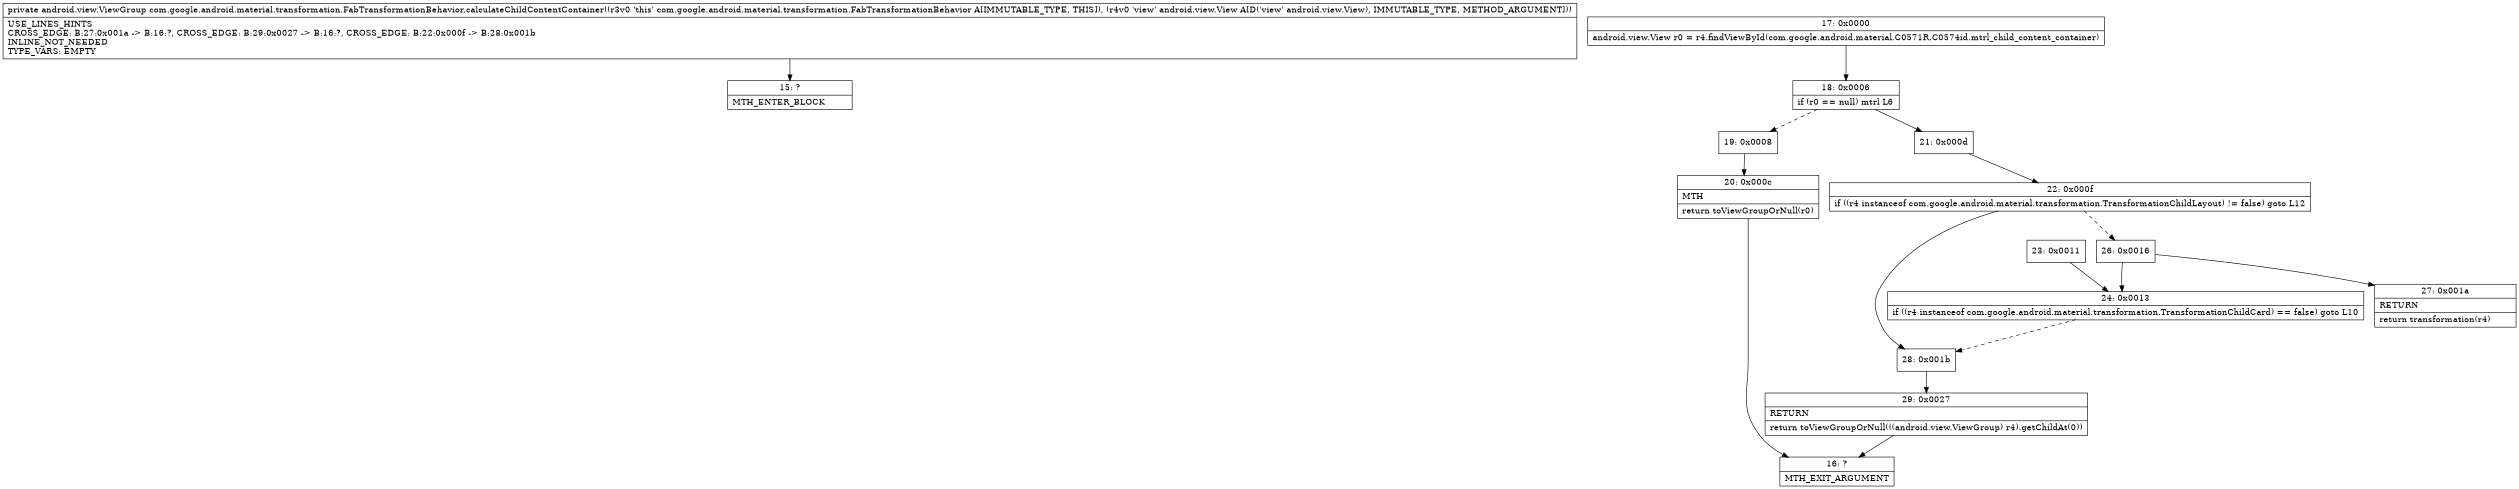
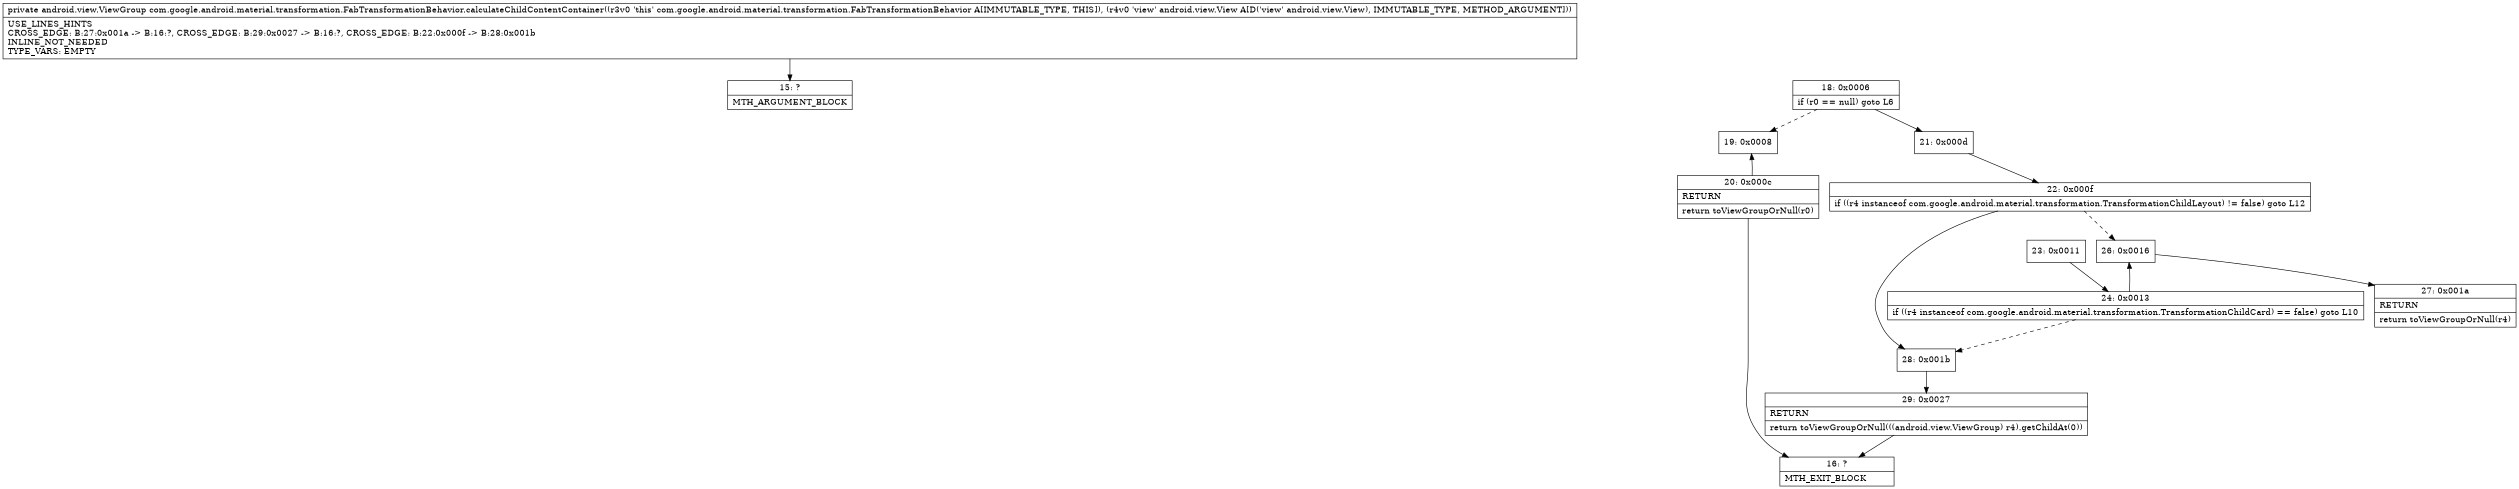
(1846, 31) -> none
(779, 102) -> (790, 102)
(1846, 102) -> (1846, 102)
(1744, 162) -> (1752, 168)
(1693, 196) -> (1702, 196)
(2122, 274) -> (2130, 280)
(2435, 320) -> (2445, 320)
(1837, 478) -> (1826, 478)
